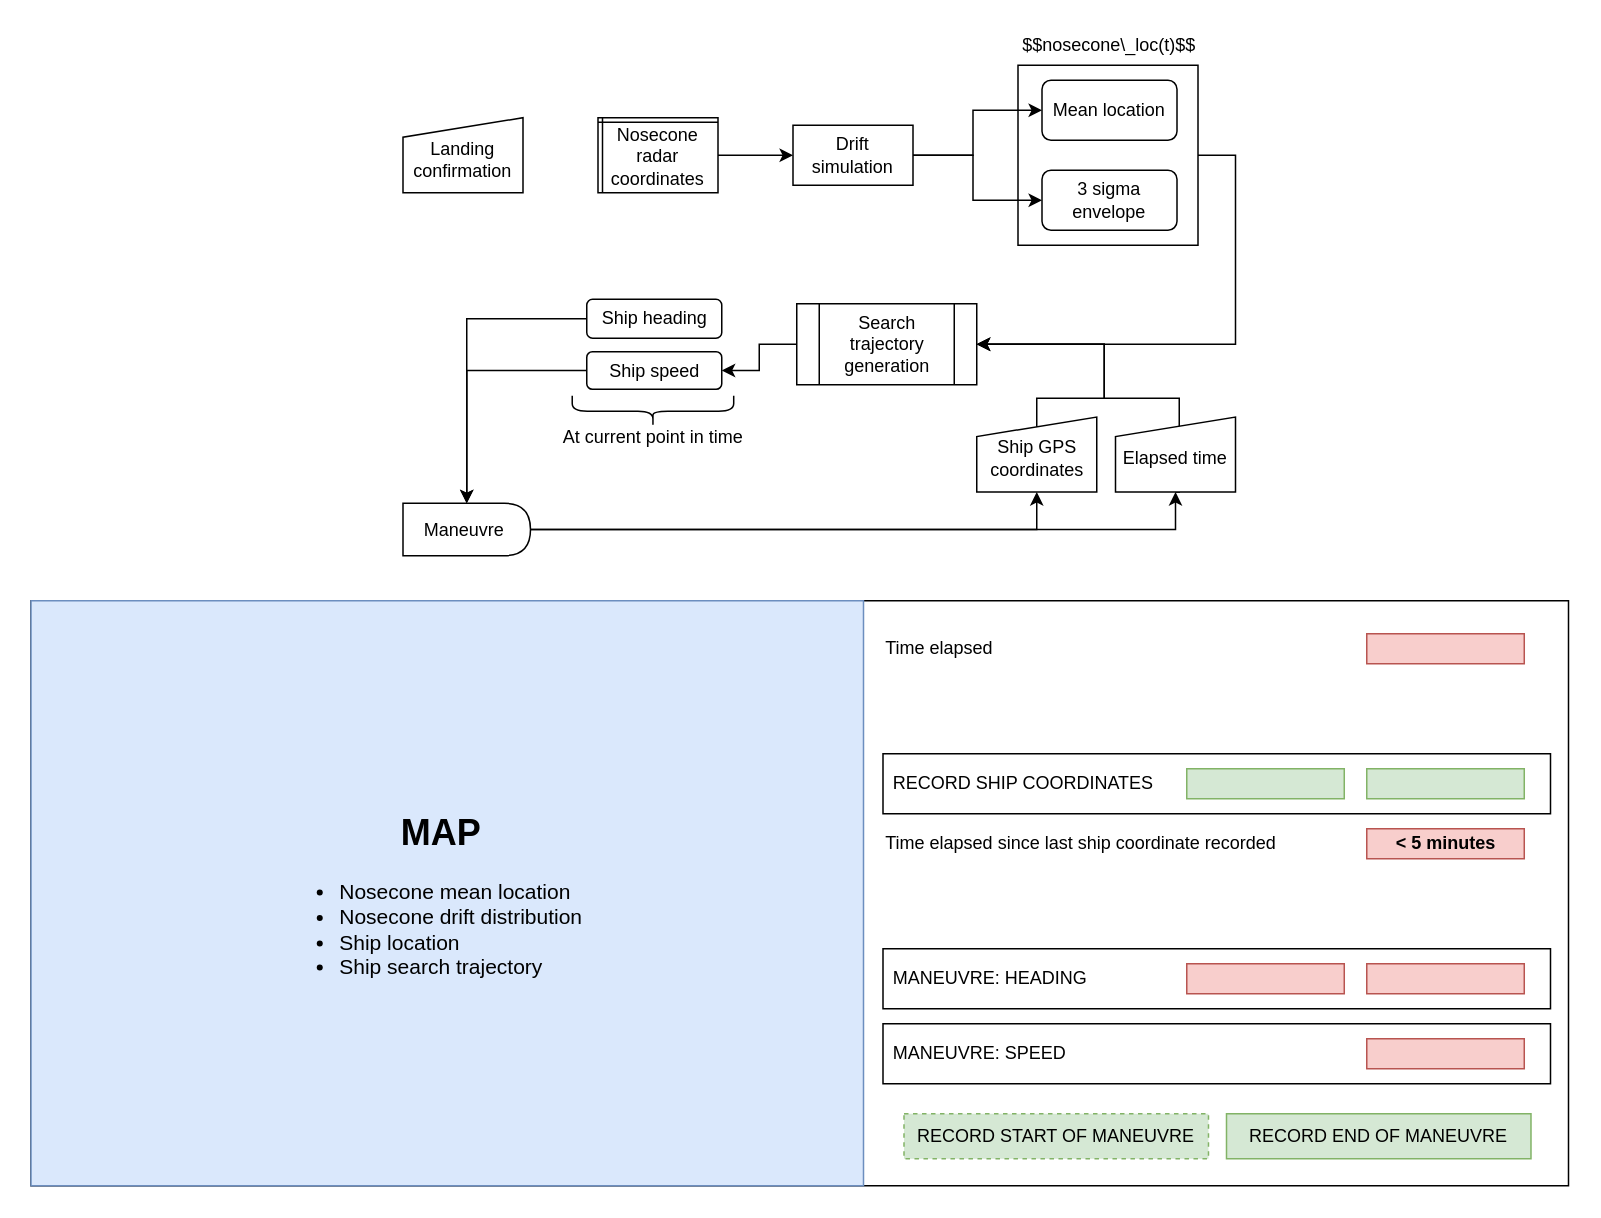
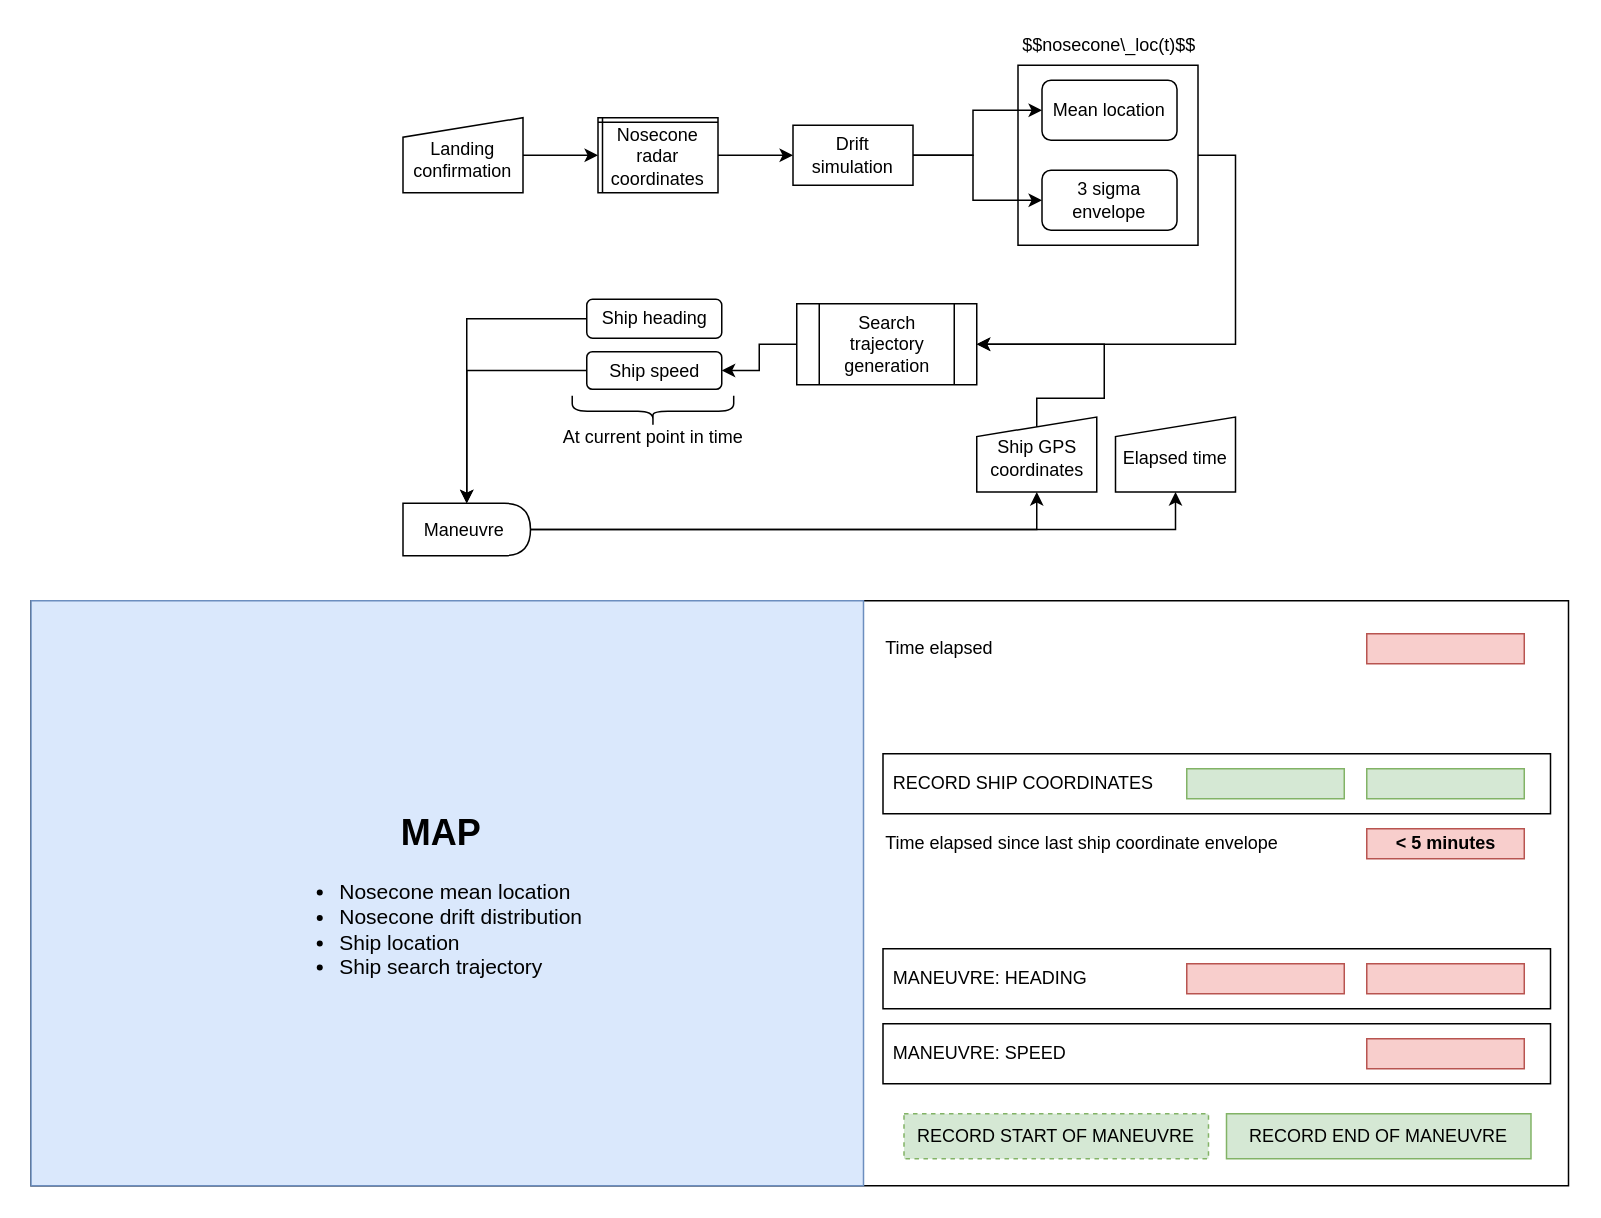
none -> (555, 155)
(1157, 398) -> none
(1100, 844) -> (1097, 844)
